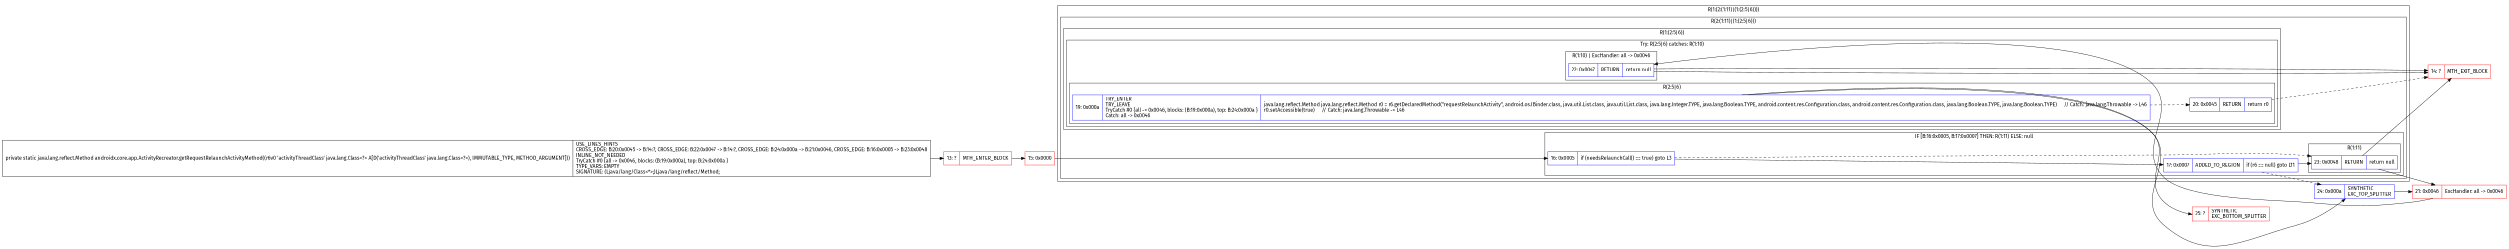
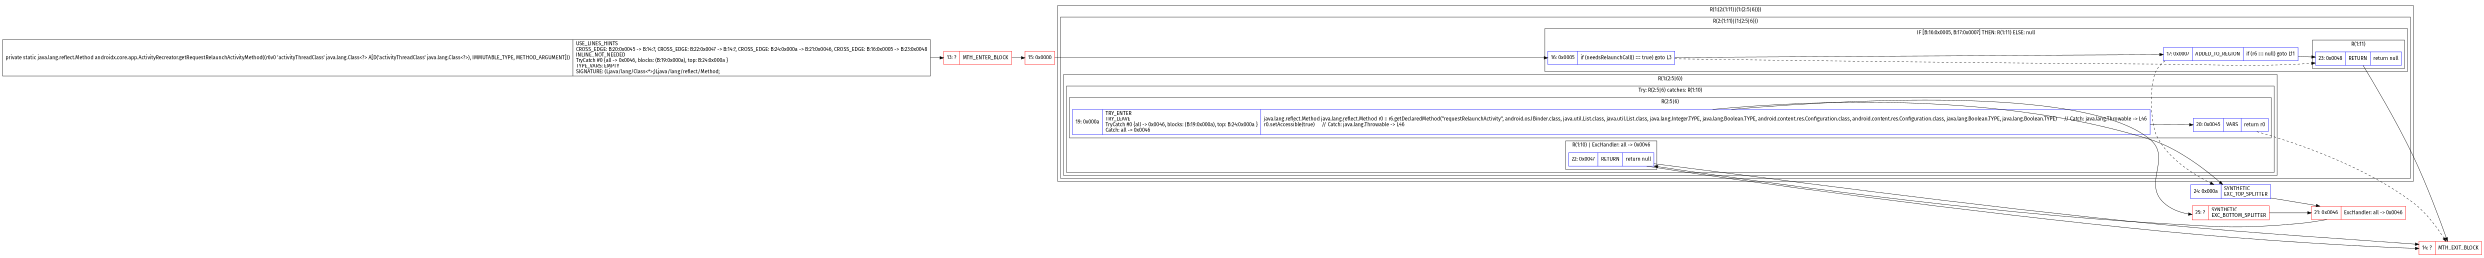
(2232, 104) -> (2232, 125)
(2168, 105) -> (2170, 125)
(2412, 178) -> (2289, 213)
